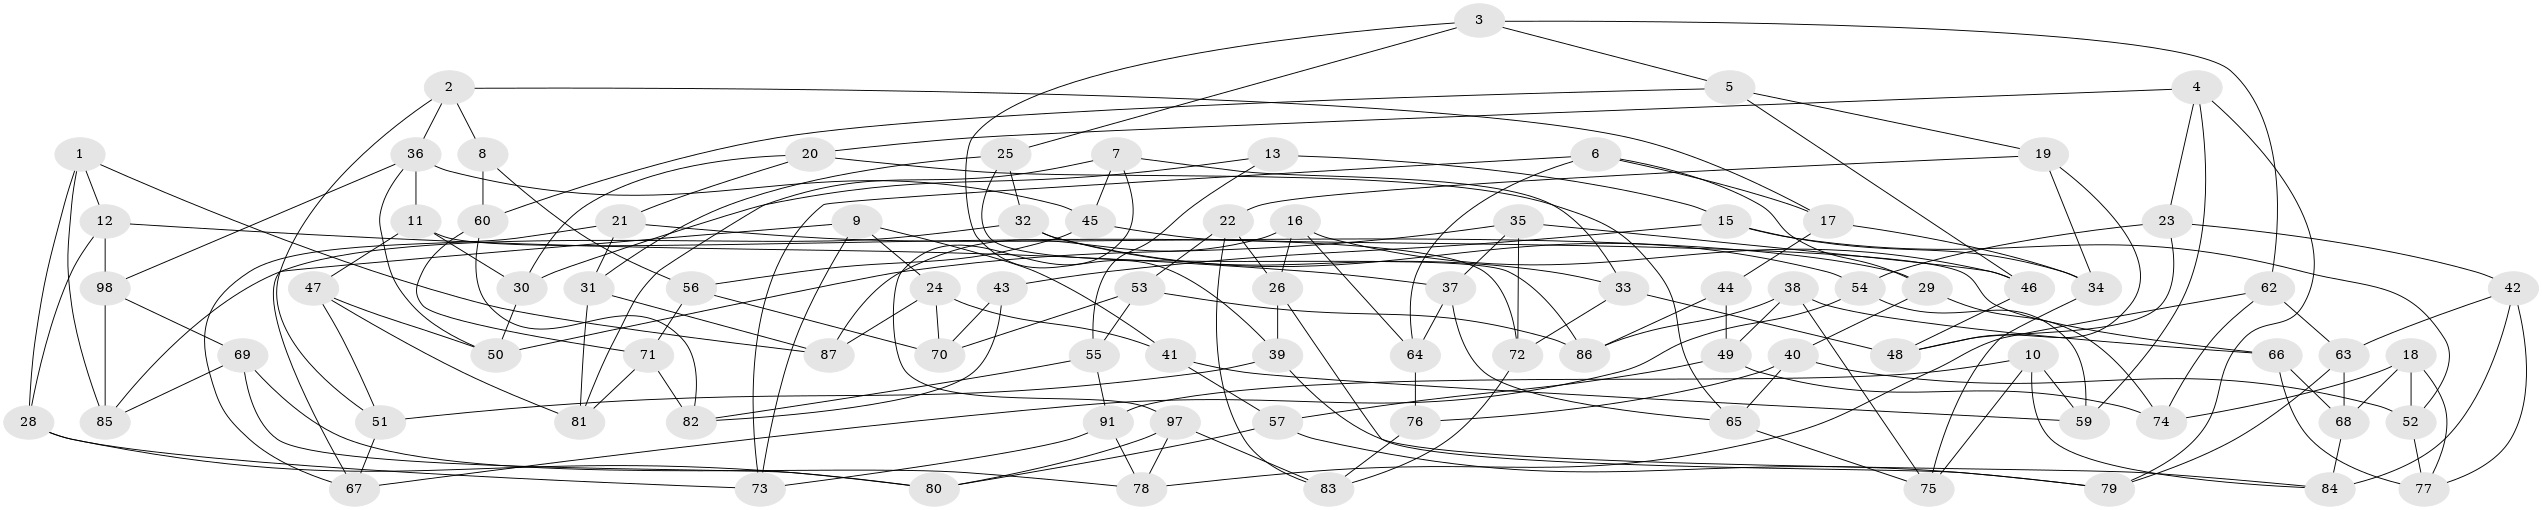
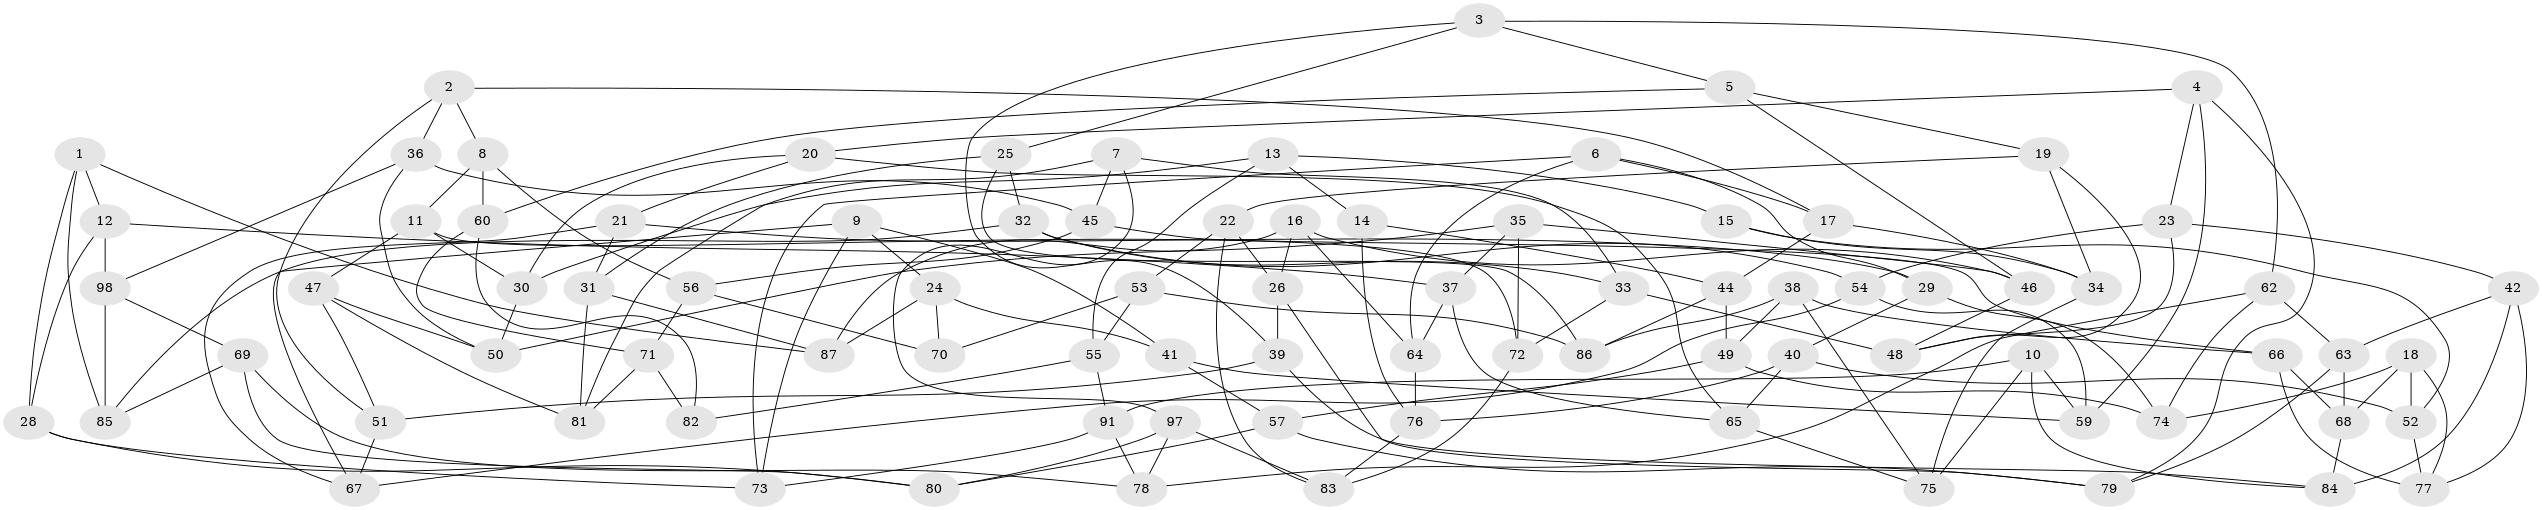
(416, 188) -> (450, 188)
none -> (1362, 221)
(1002, 288) -> none
